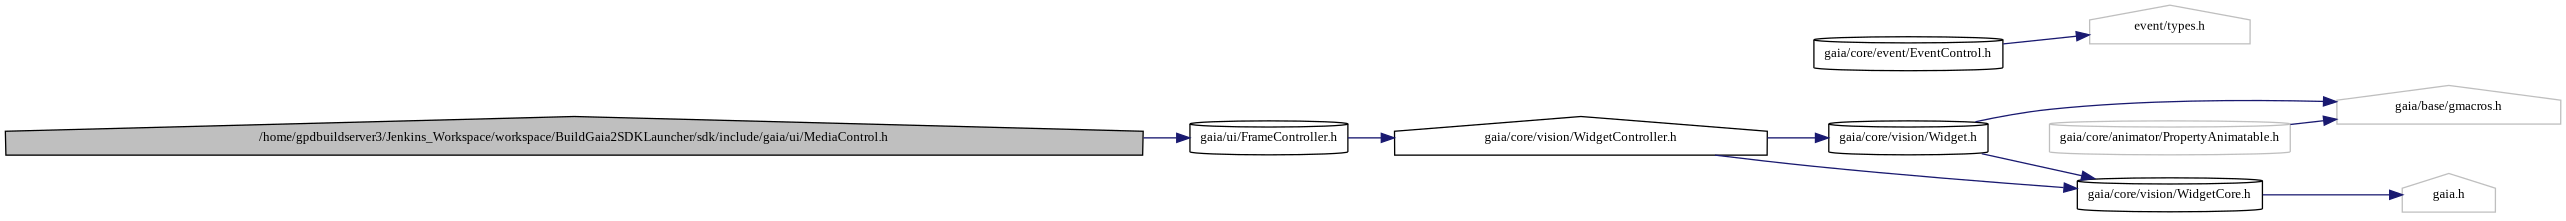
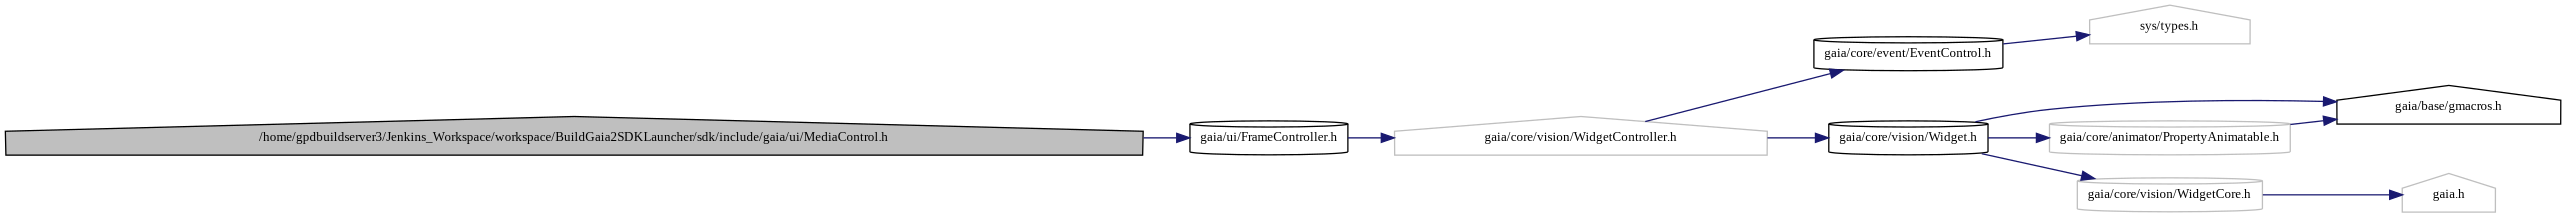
(2170, 27) -> (2170, 27)
(2449, 107) -> (2449, 107)
(1581, 138) -> (1581, 138)
none -> (2012, 138)
(1889, 173) -> (1738, 98)
(2170, 195) -> (2170, 195)
